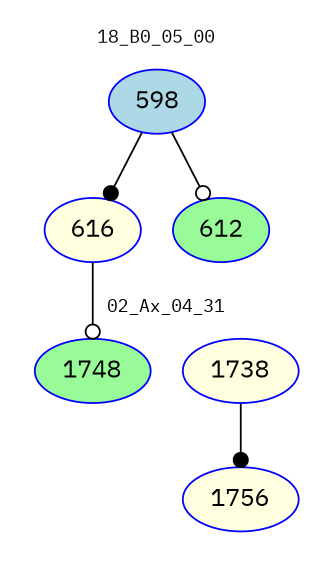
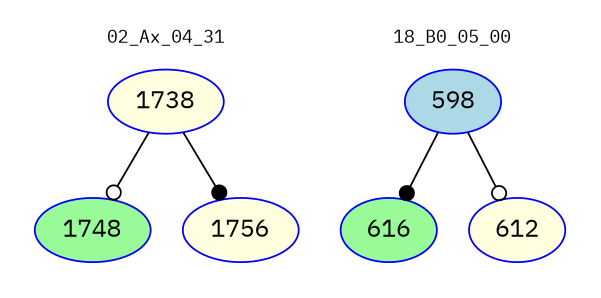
(93, 230) -> (389, 230)
(221, 230) -> (517, 230)
(93, 302) -> (133, 159)
